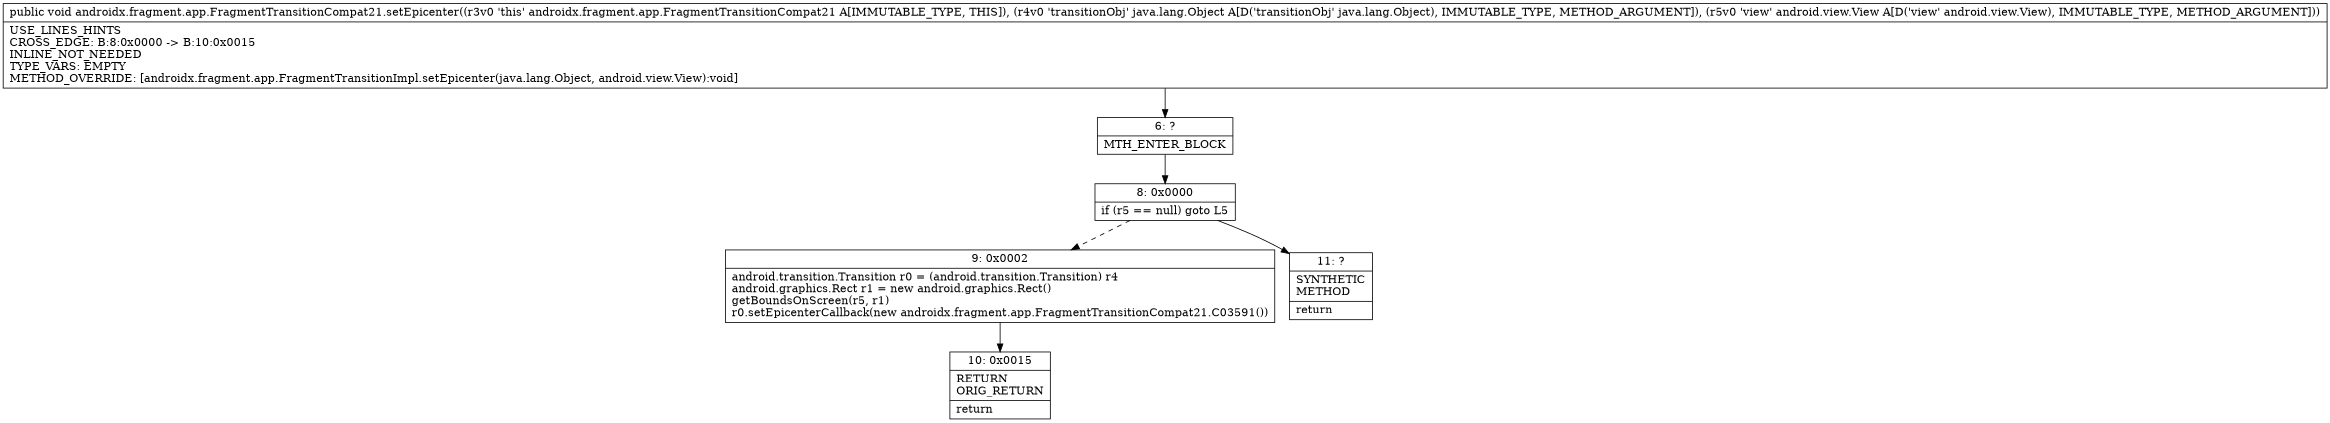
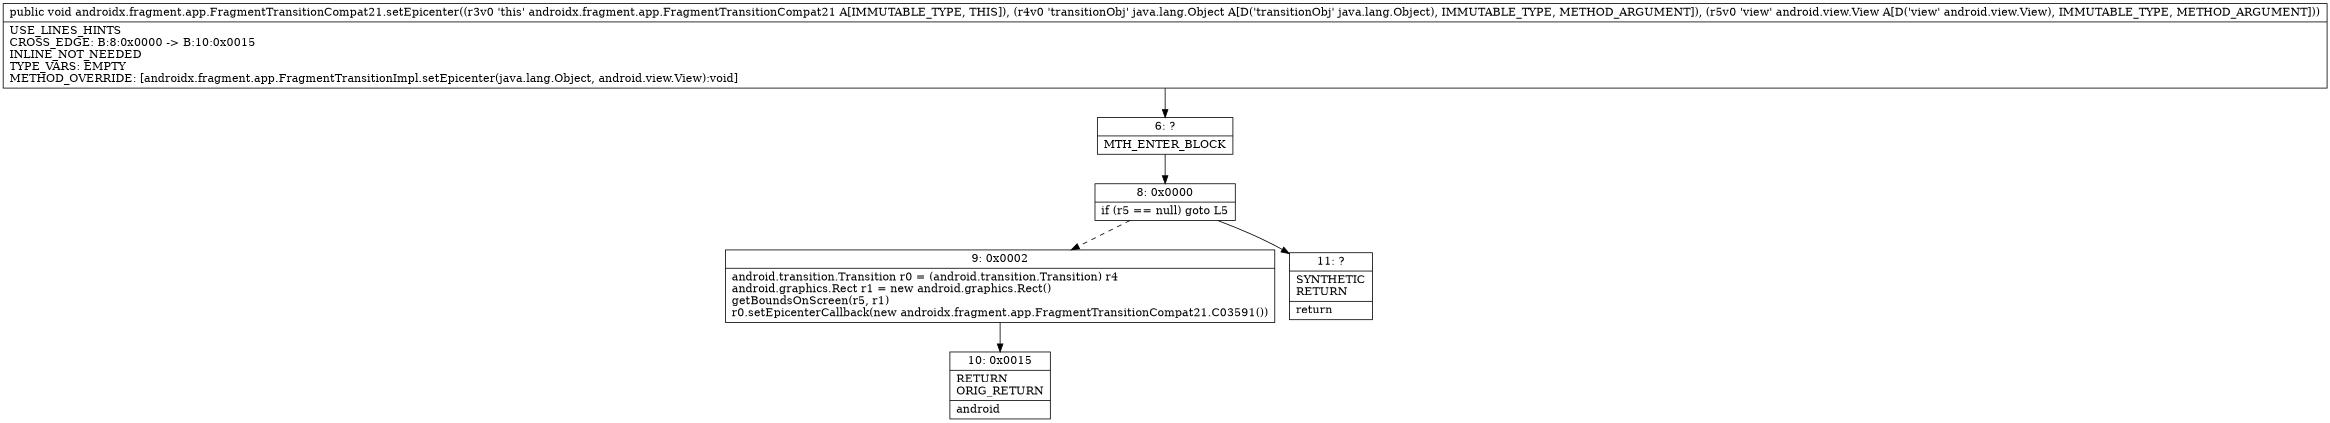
(1323, 292) -> (1322, 292)
(975, 409) -> (978, 409)
